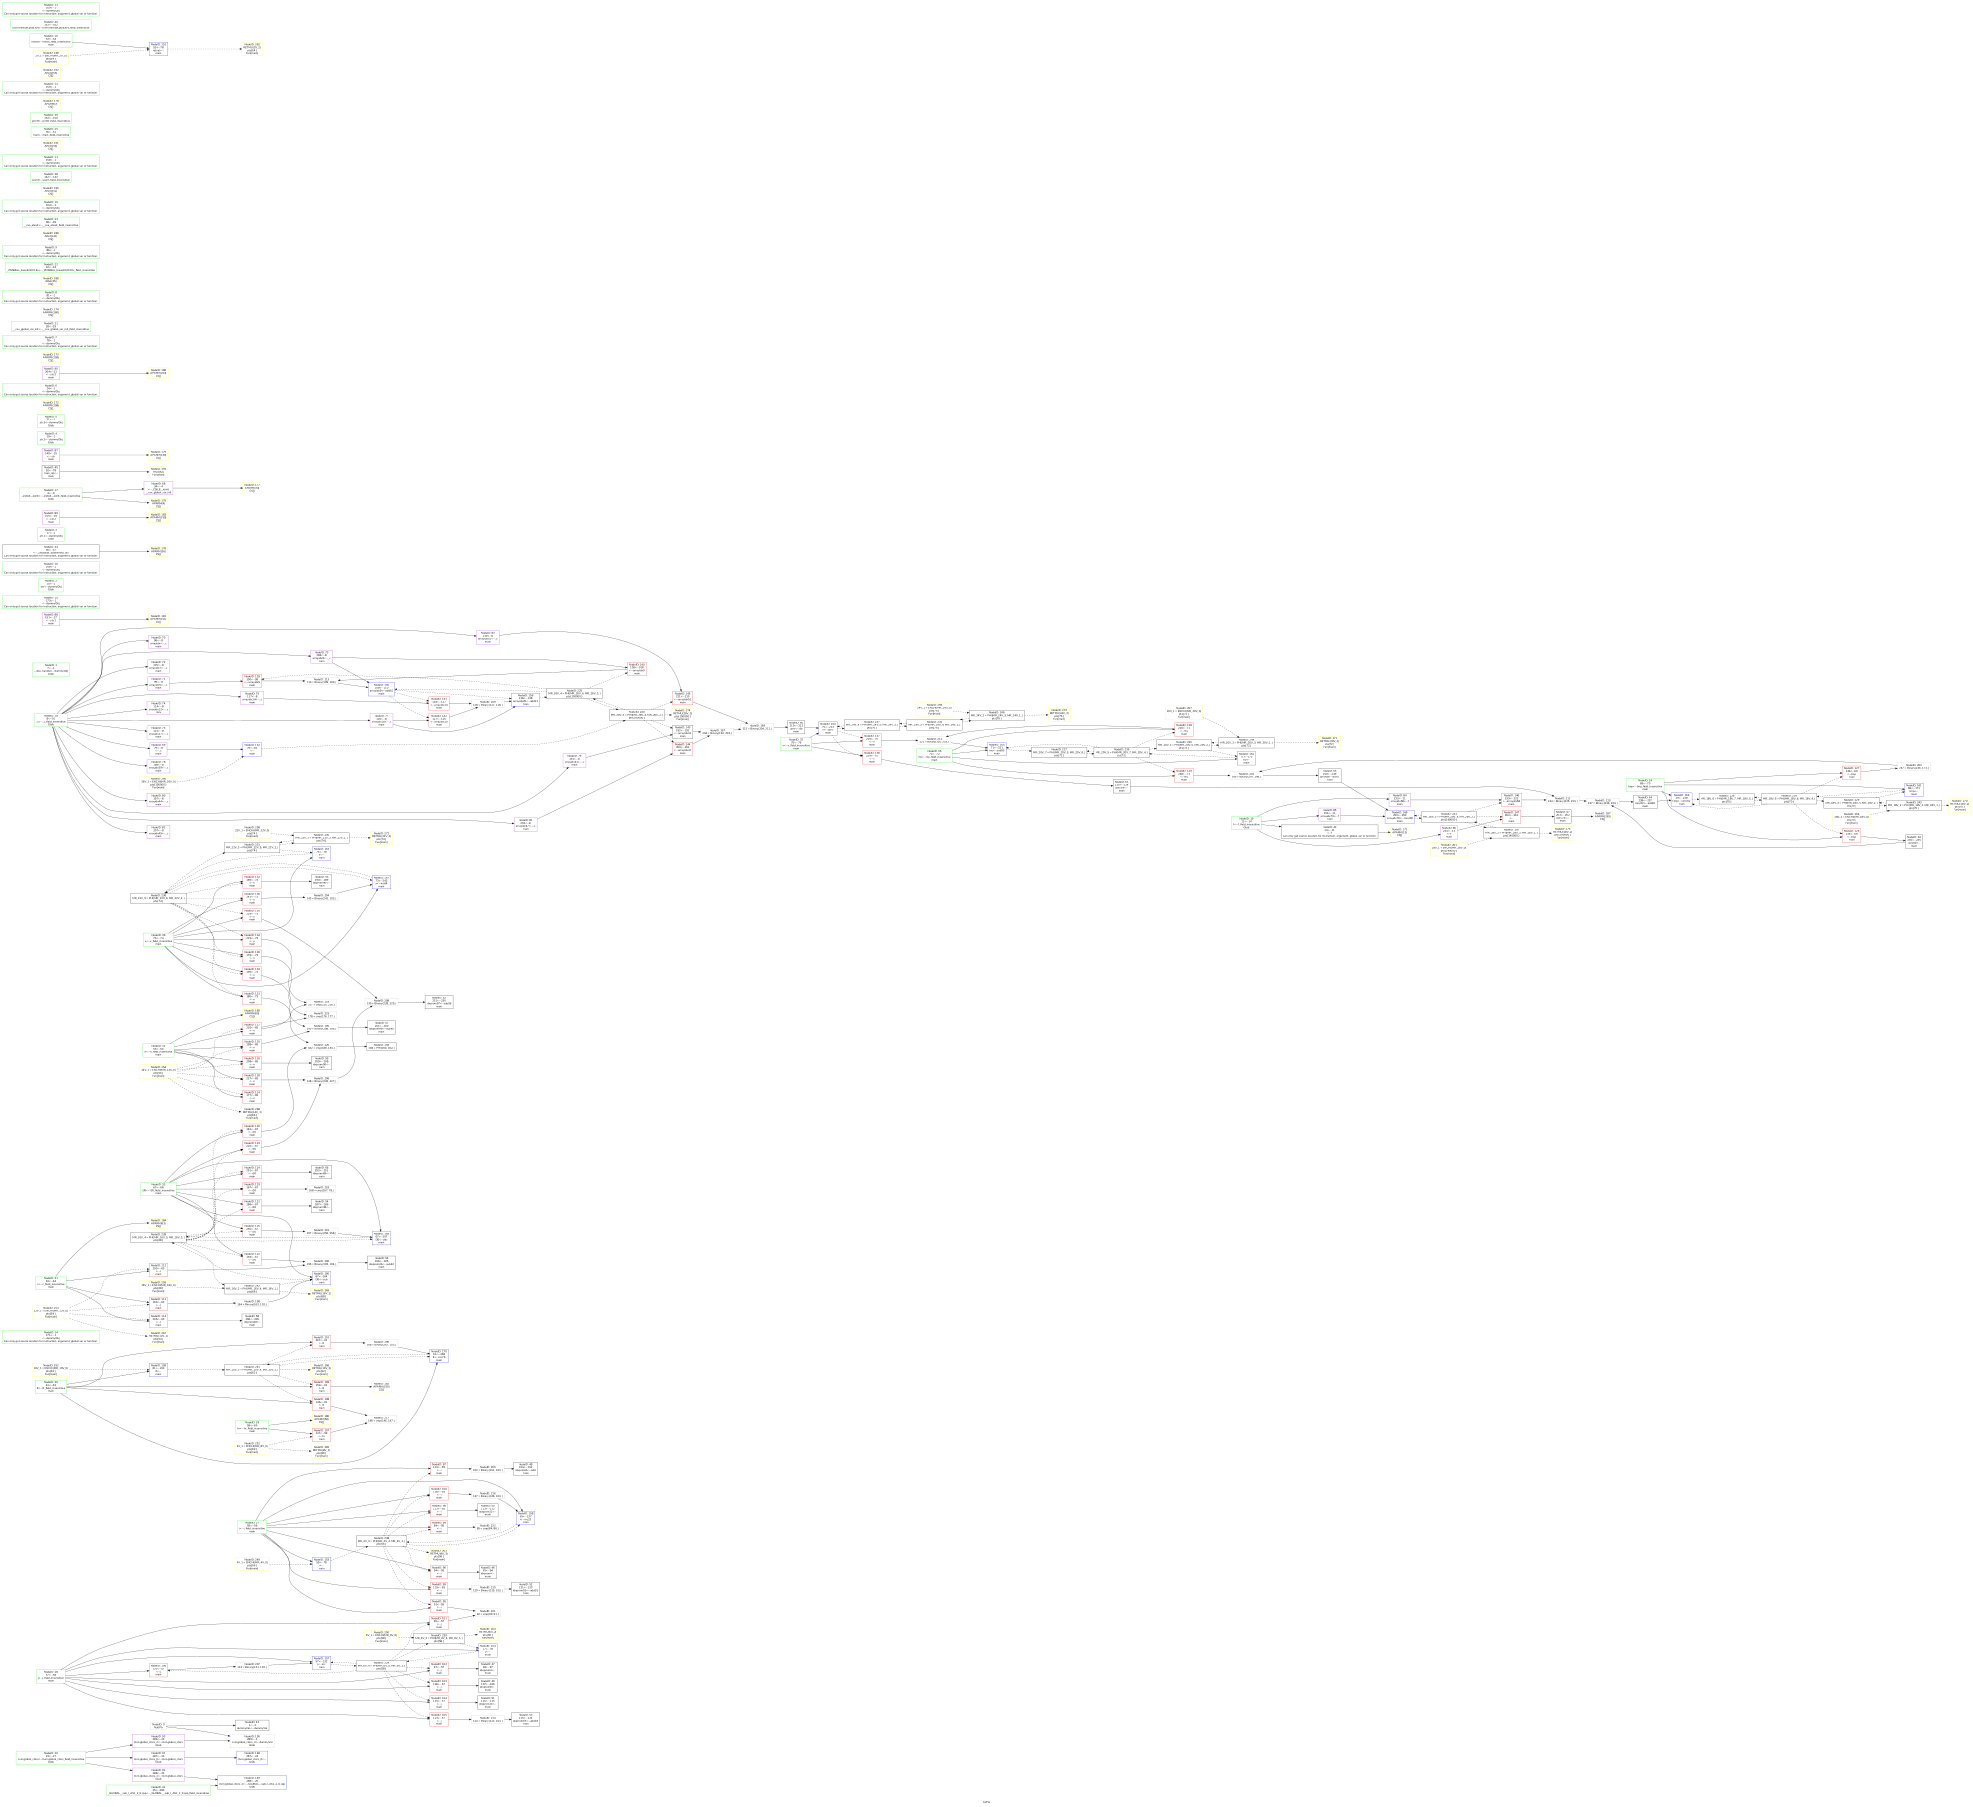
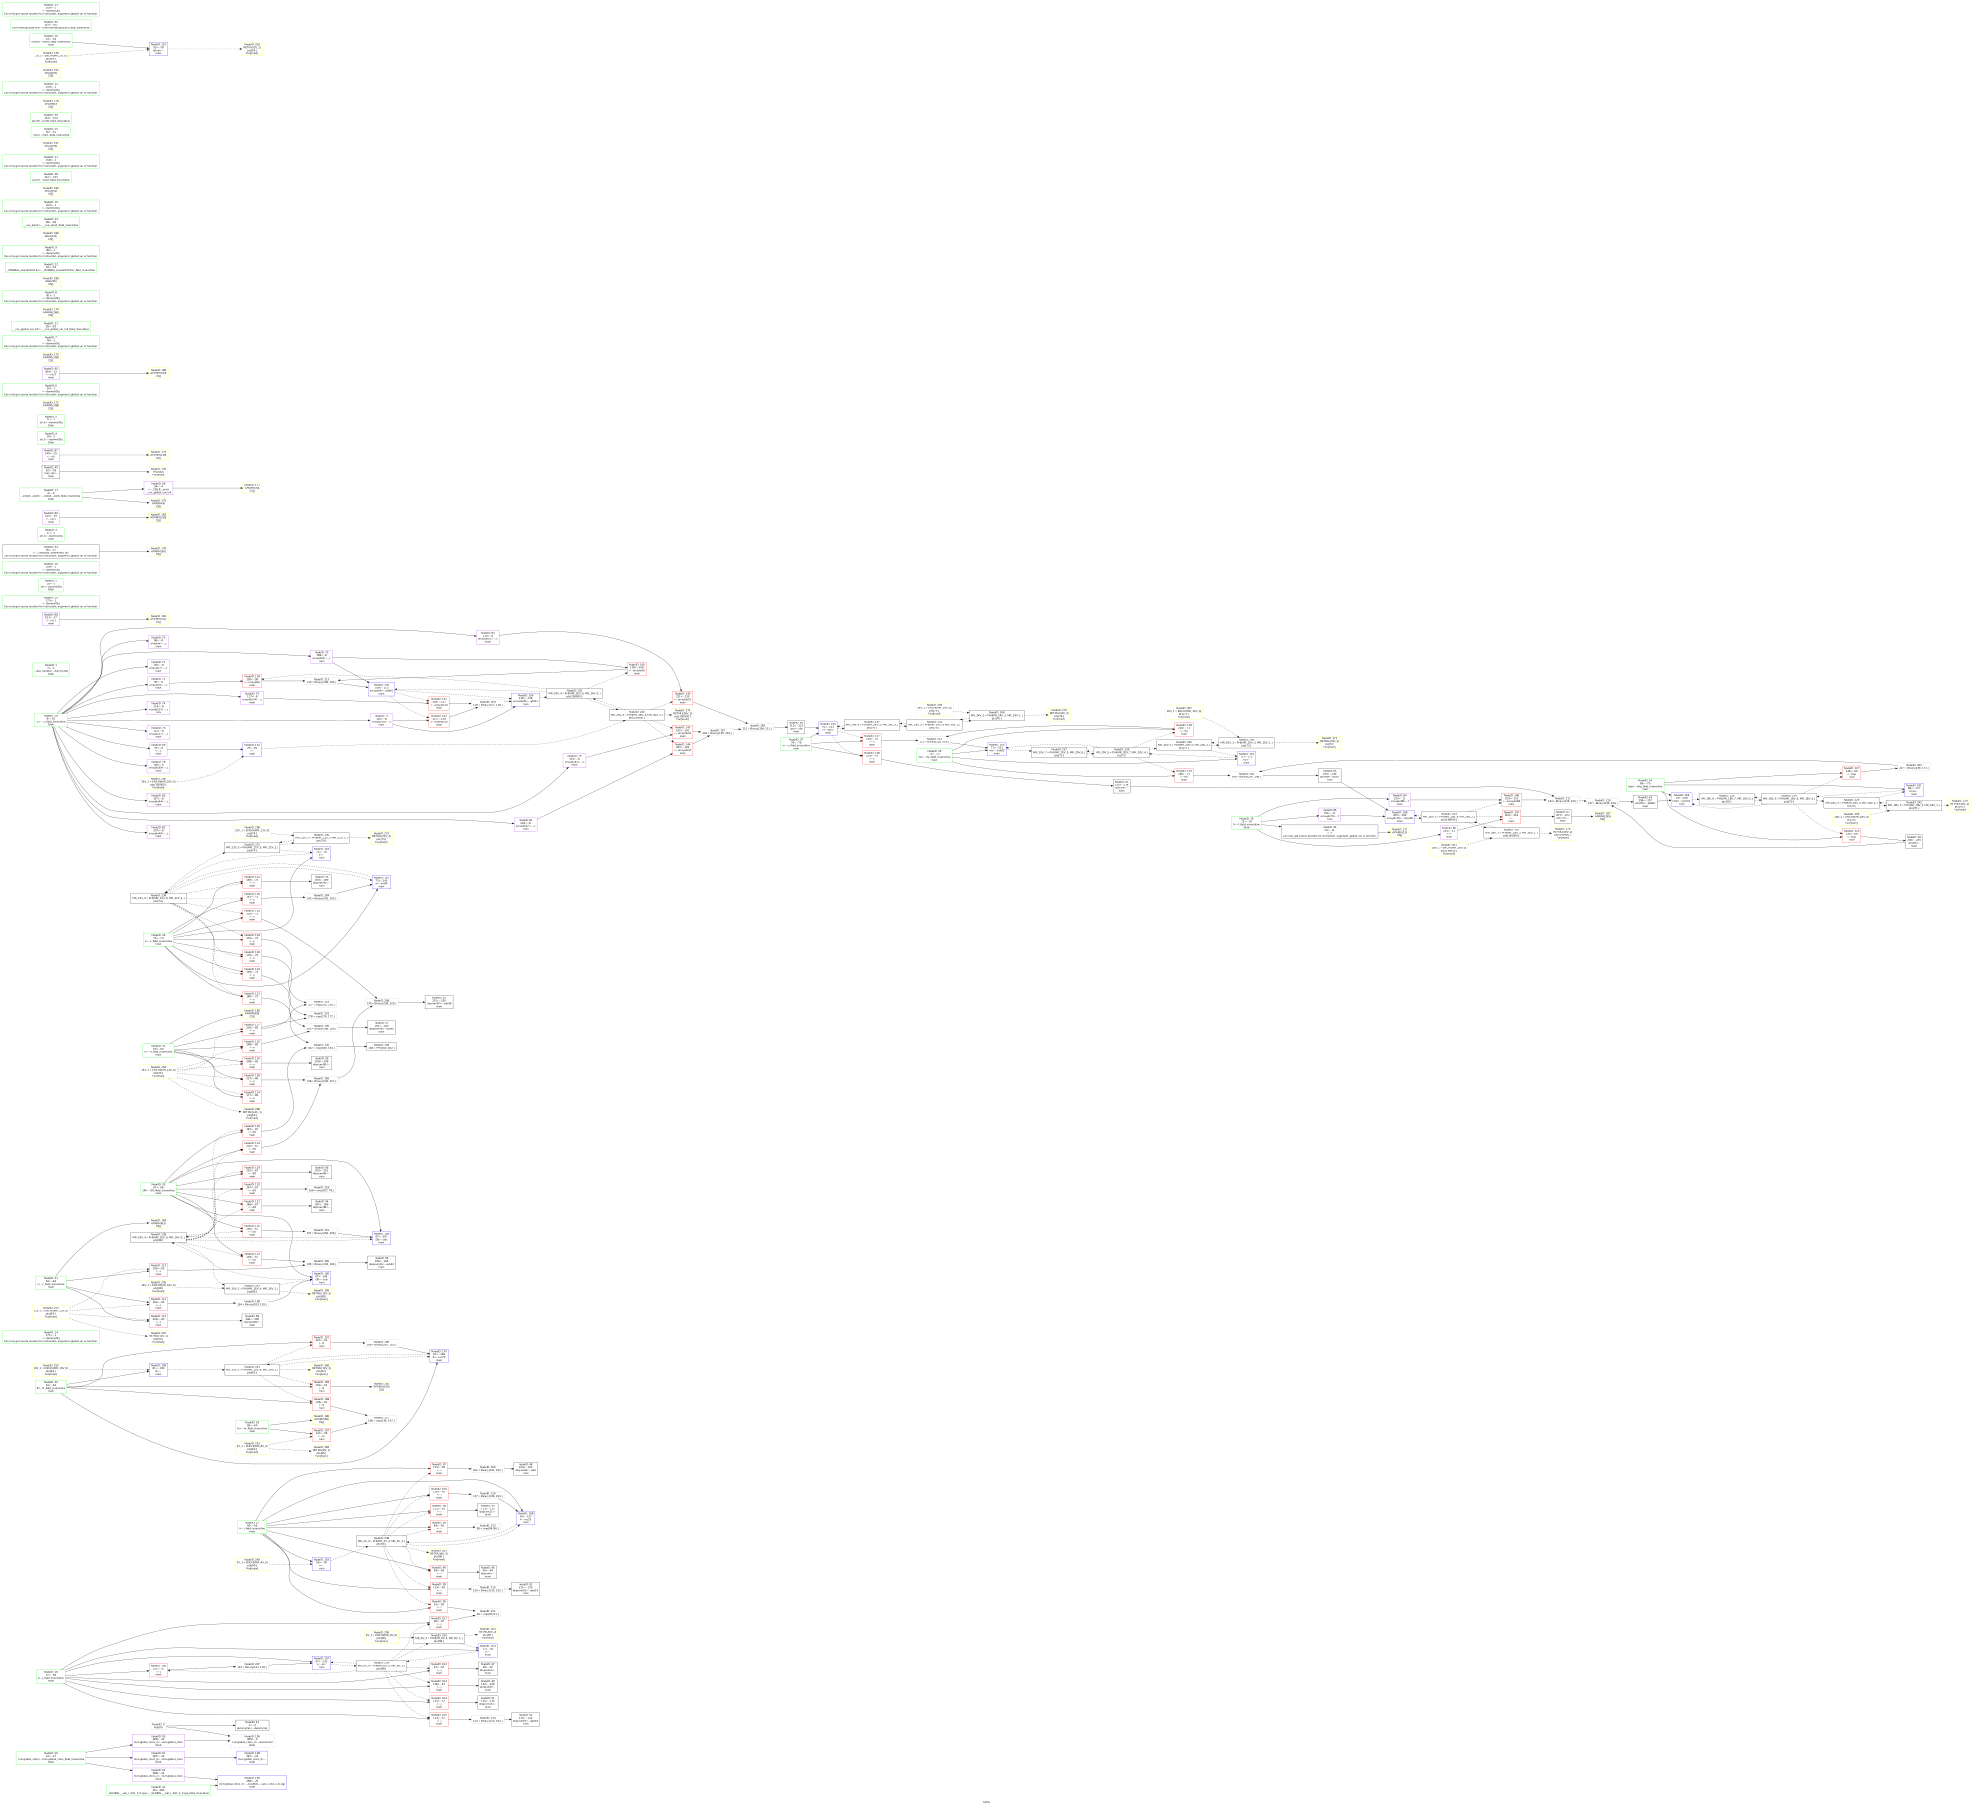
(683, 732) -> (683, 732)
